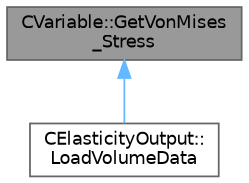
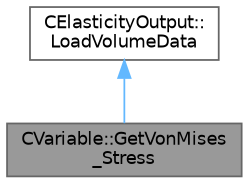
(124, 101) -> (124, 101)
